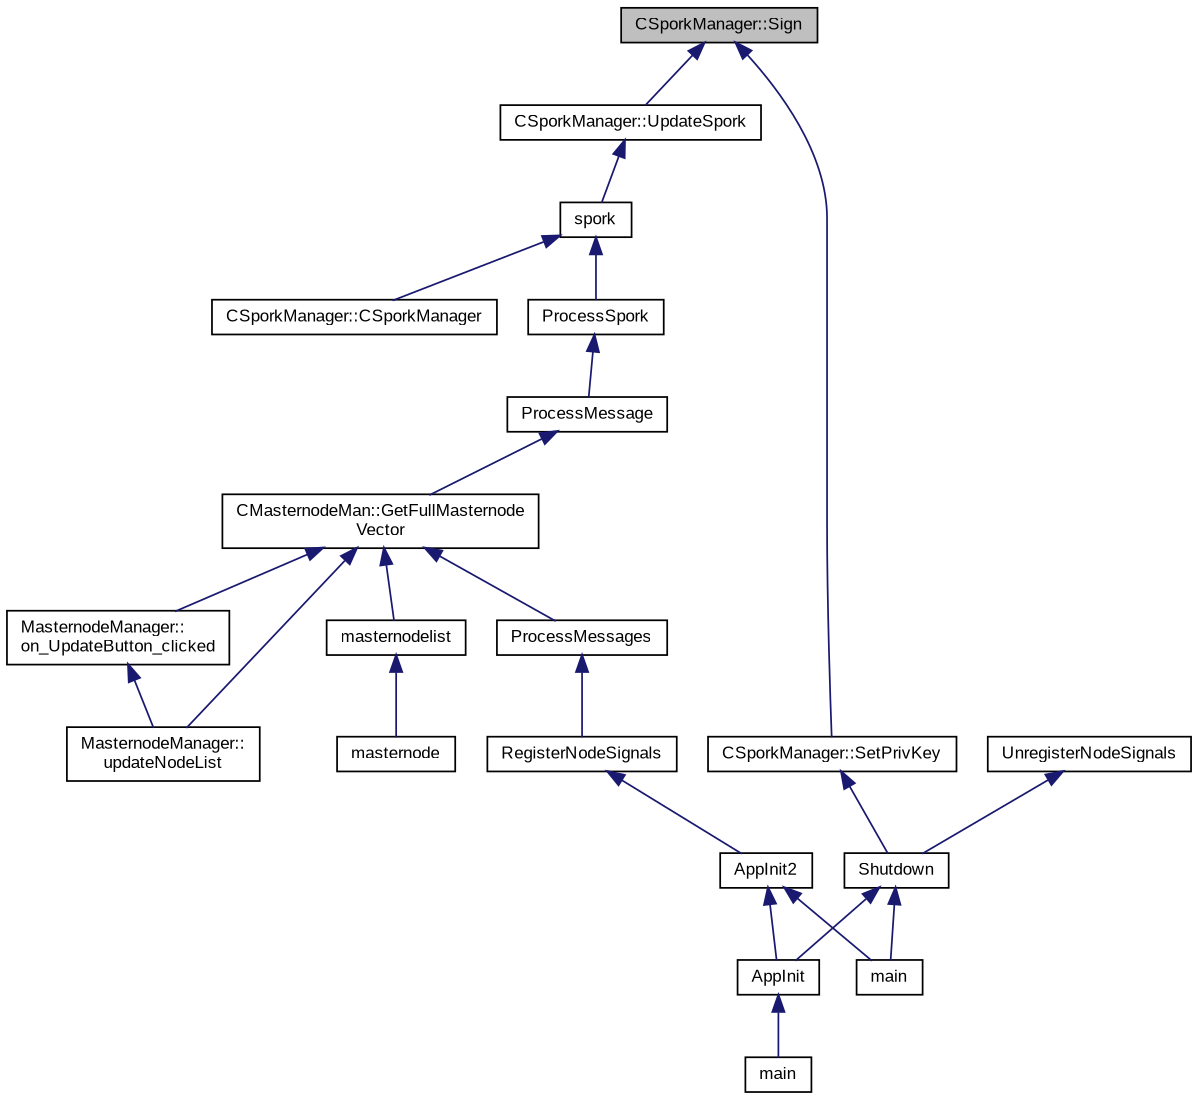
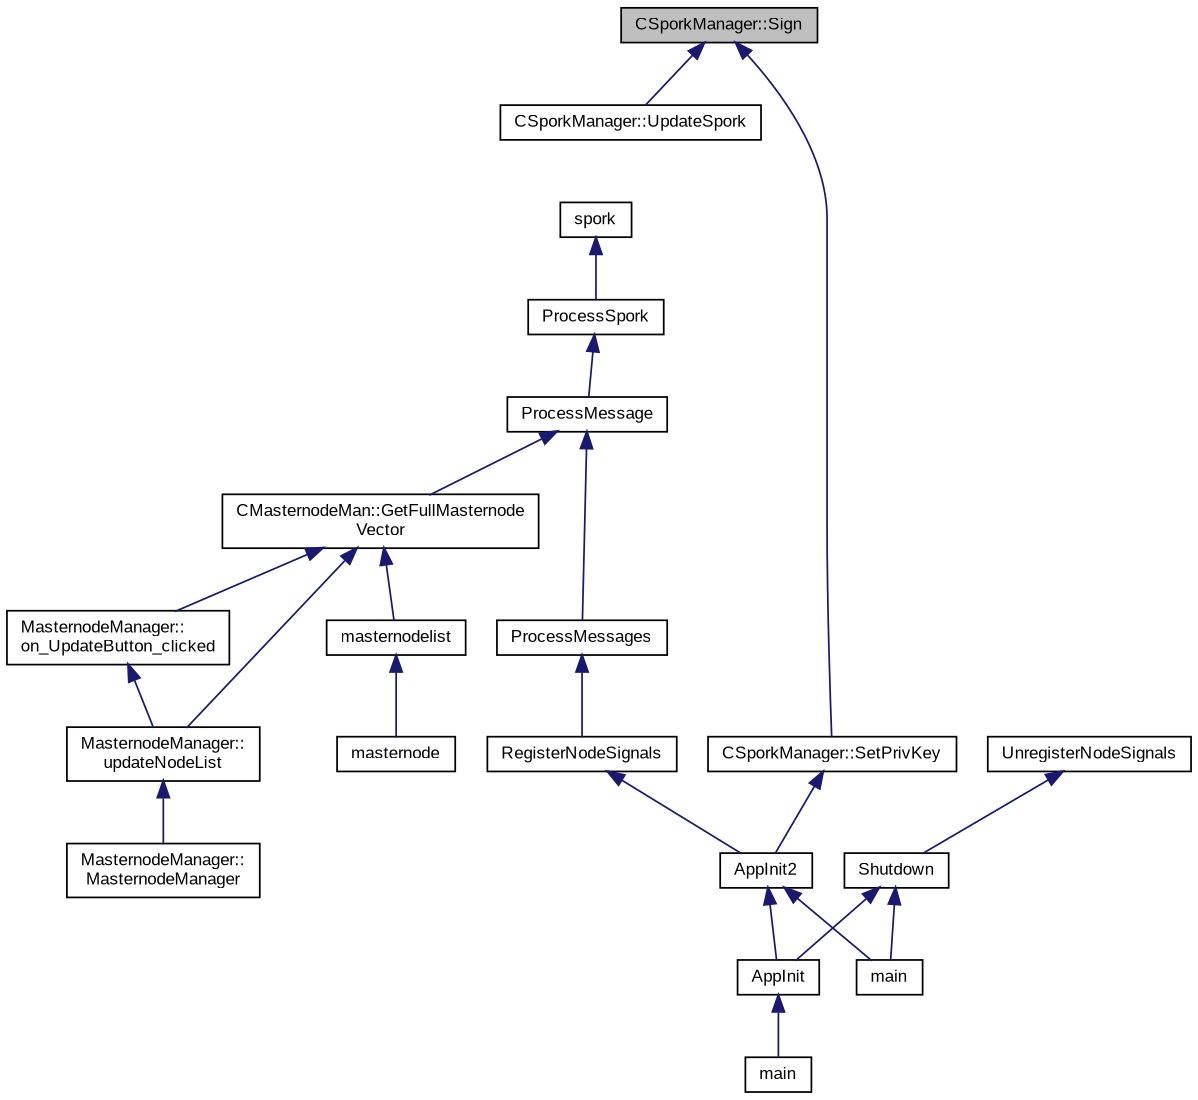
(610, 179) -> none
(354, 317) -> none
(498, 589) -> (584, 535)
(869, 820) -> (795, 820)
none -> (163, 870)
